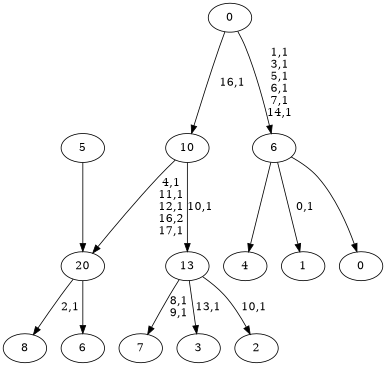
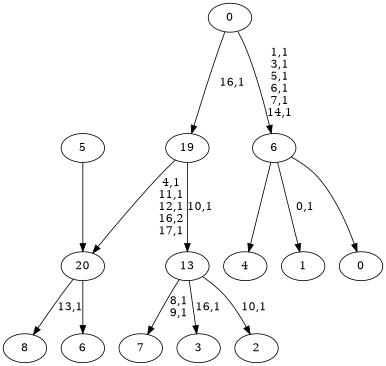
(187, 148) -> (187, 148)
(70, 307) -> (70, 307)
(208, 307) -> (208, 307)
